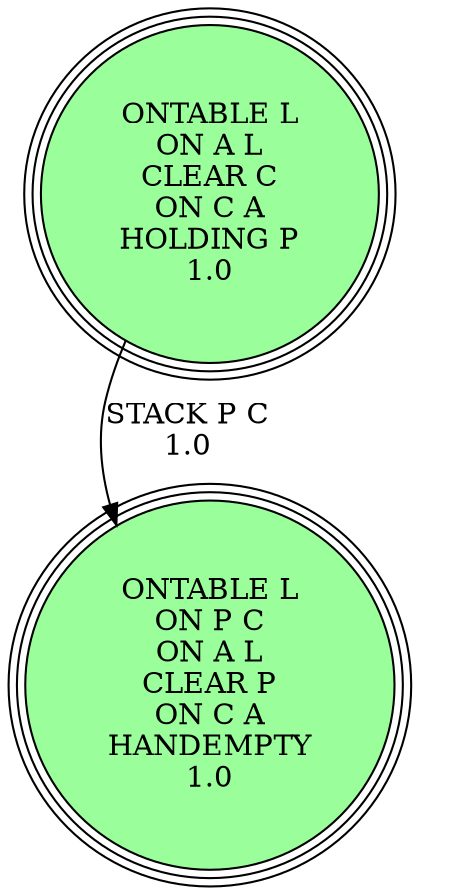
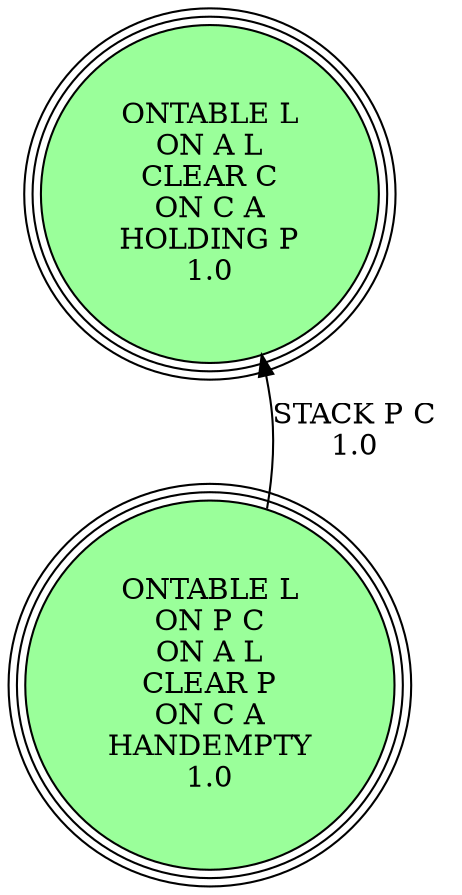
(102, 421) -> (273, 442)
